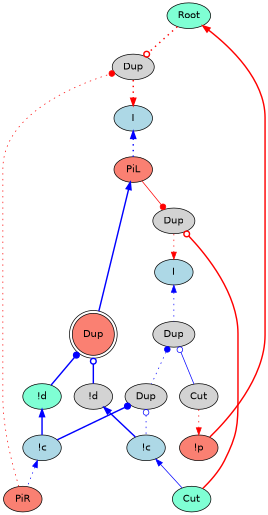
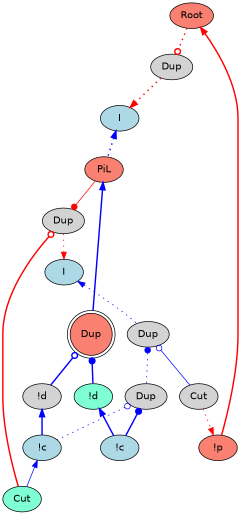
(189, 16) -> (192, 16)
(23, 499) -> none
